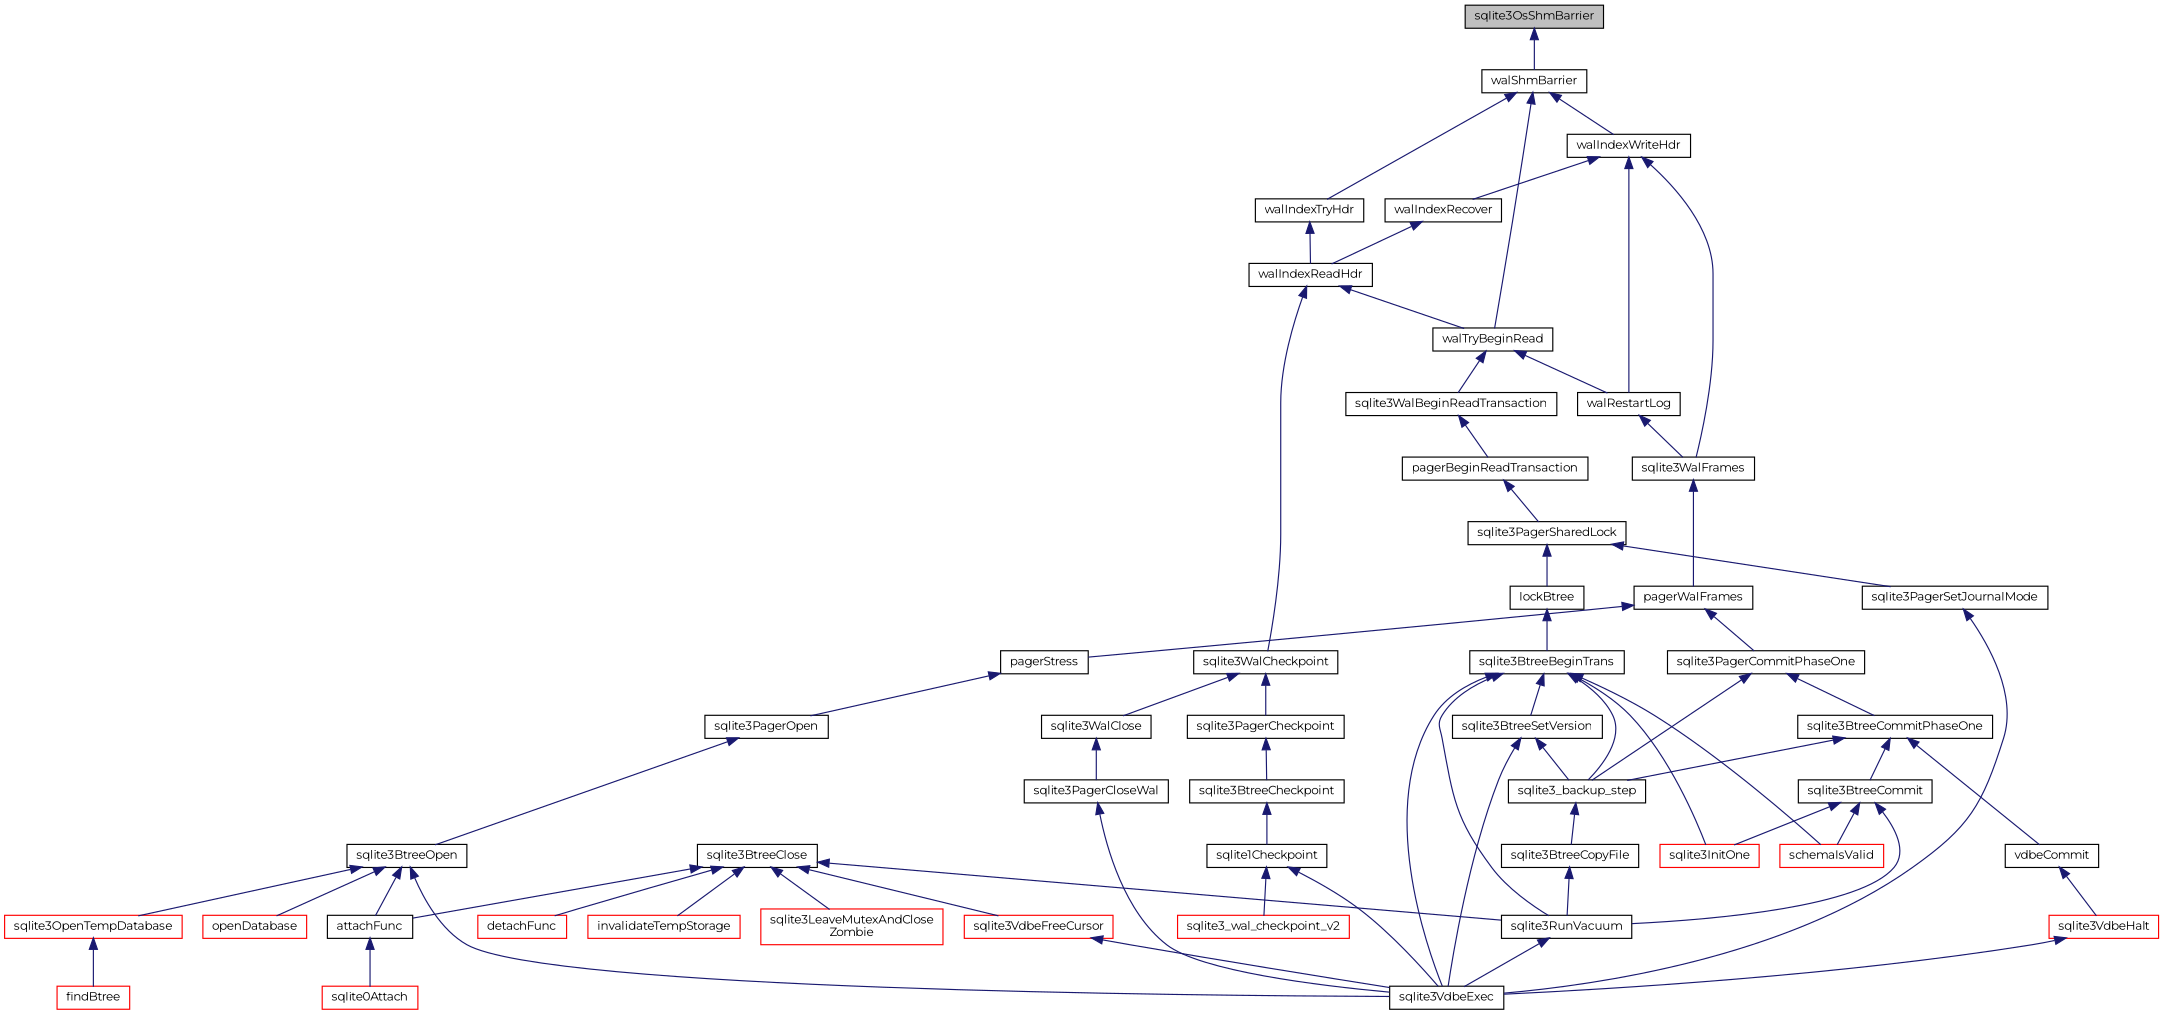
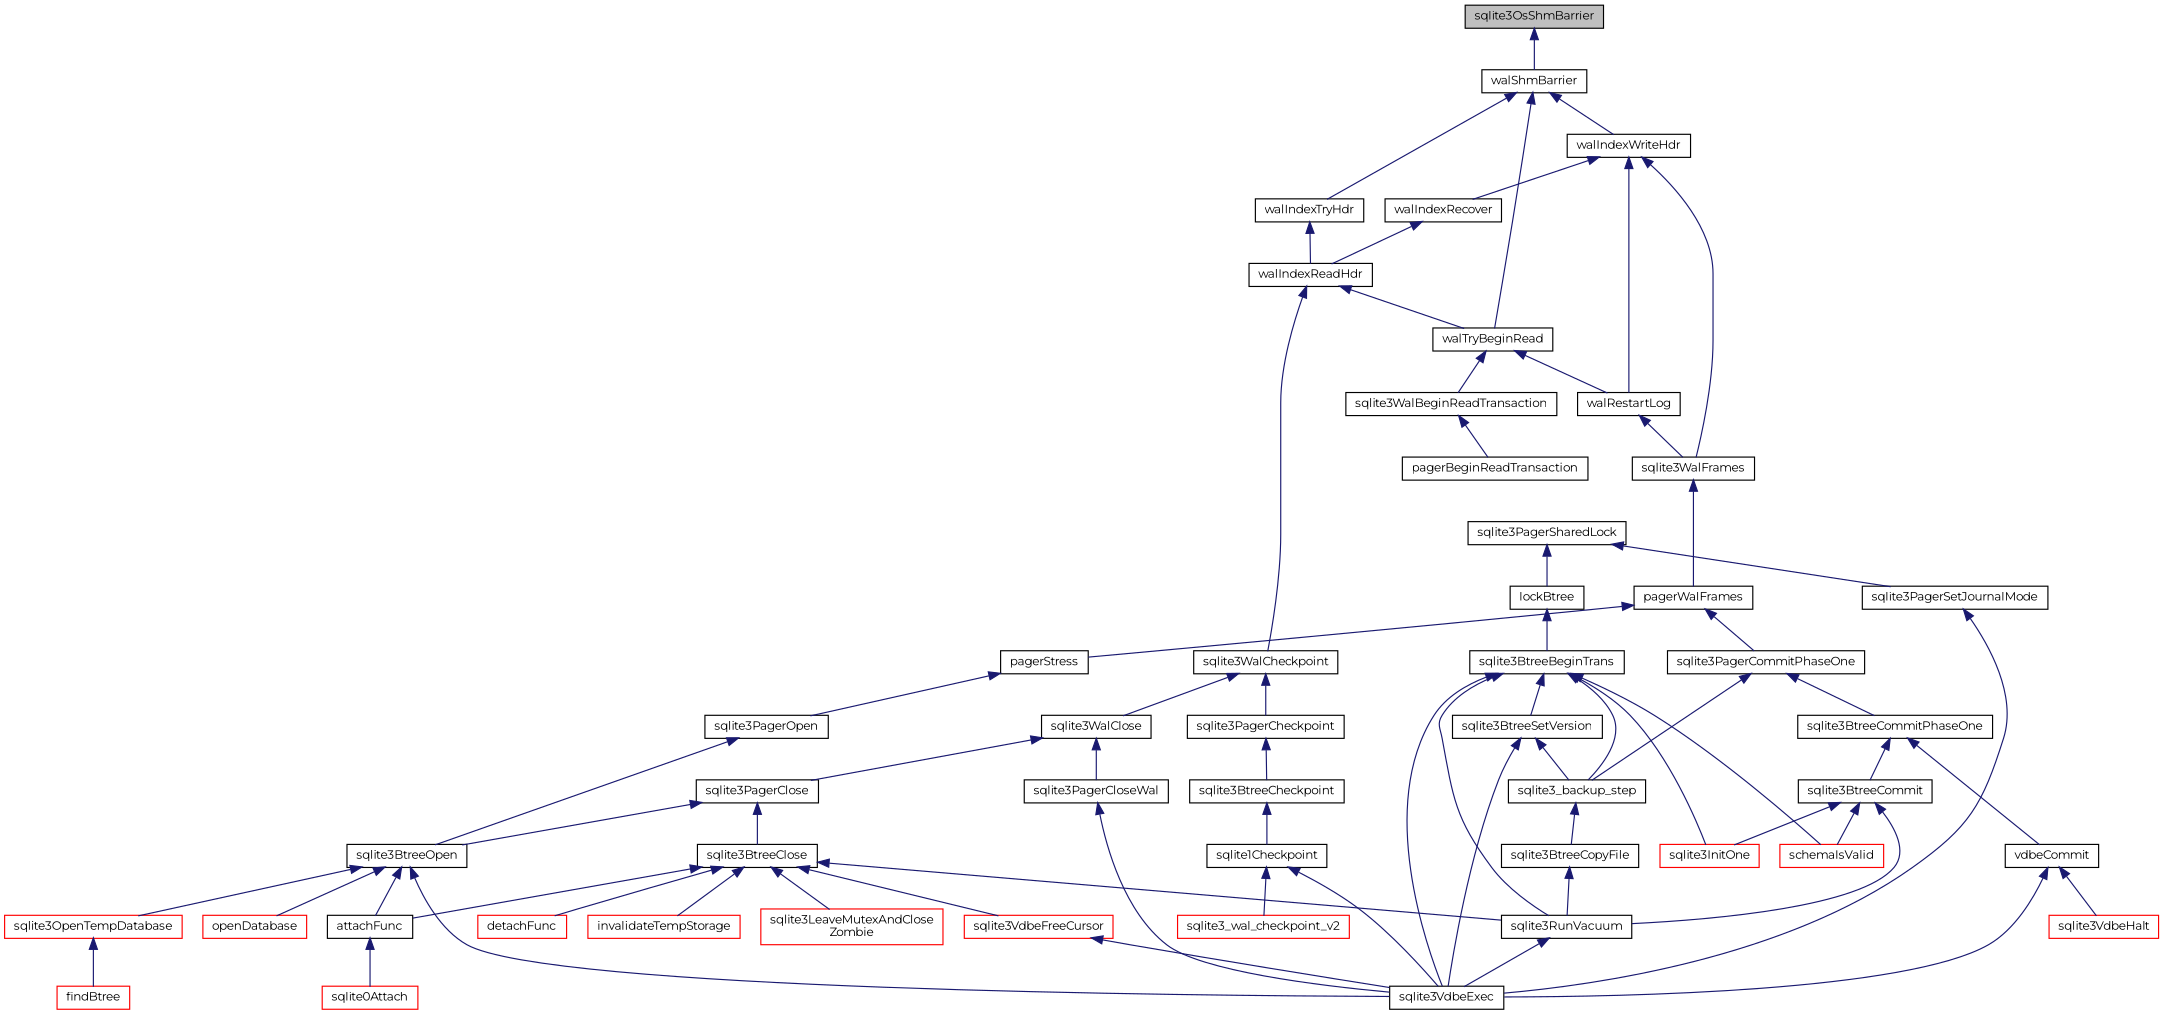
(1525, 506) -> none
(1735, 759) -> none
none -> (757, 791)
(1780, 975) -> (1792, 985)
